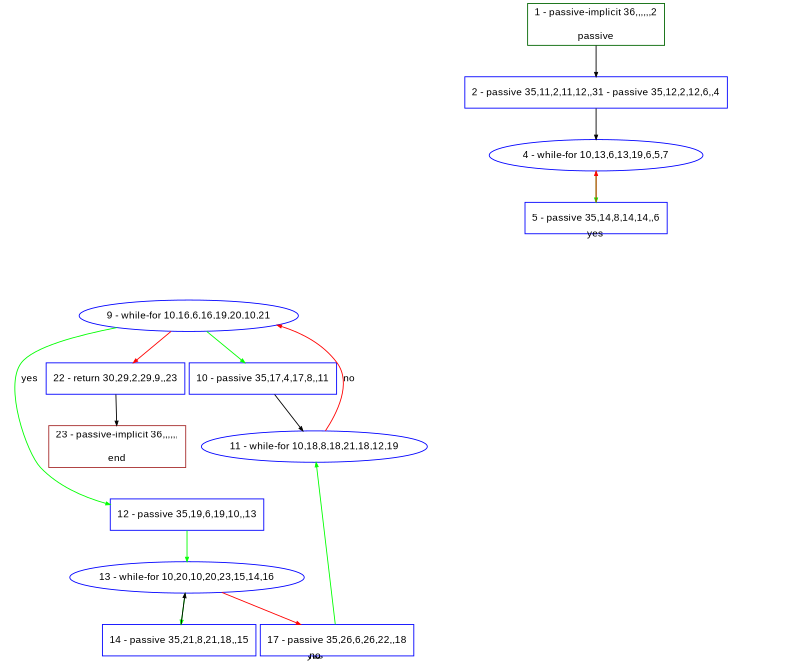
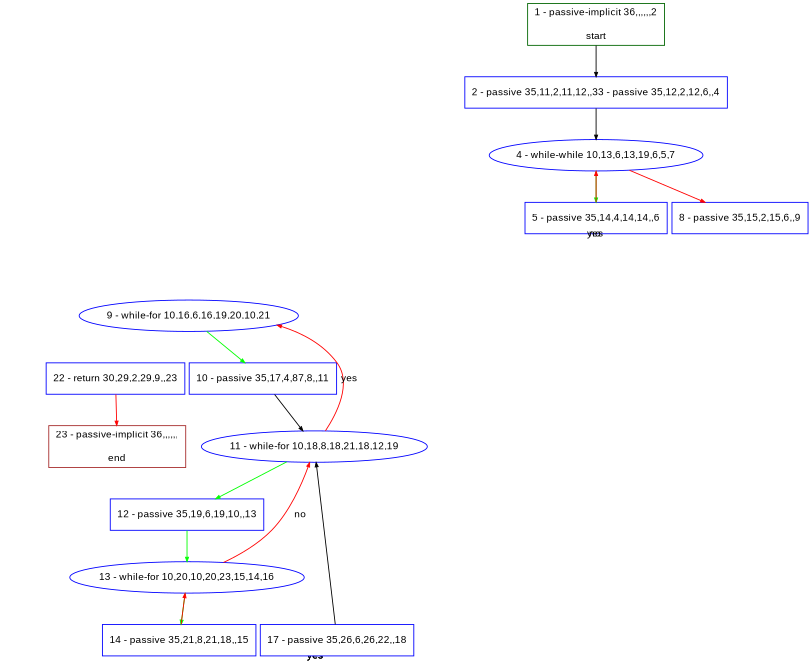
(596, 24) -> (596, 24)
(596, 92) -> (596, 92)
(596, 155) -> (596, 155)
(596, 218) -> (596, 218)
none -> (740, 218)
(154, 346) -> none
(263, 379) -> (263, 379)
(349, 379) -> (349, 379)
(16, 403) -> (253, 479)
(116, 408) -> (116, 408)
(326, 546) -> (326, 546)
(259, 608) -> (277, 524)
(183, 611) -> (183, 611)
(315, 656) -> (315, 656)
